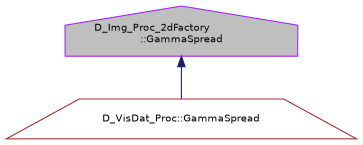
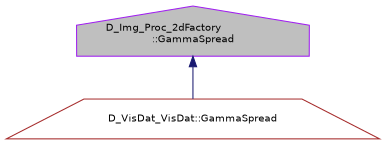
(181, 119) -> (193, 119)
